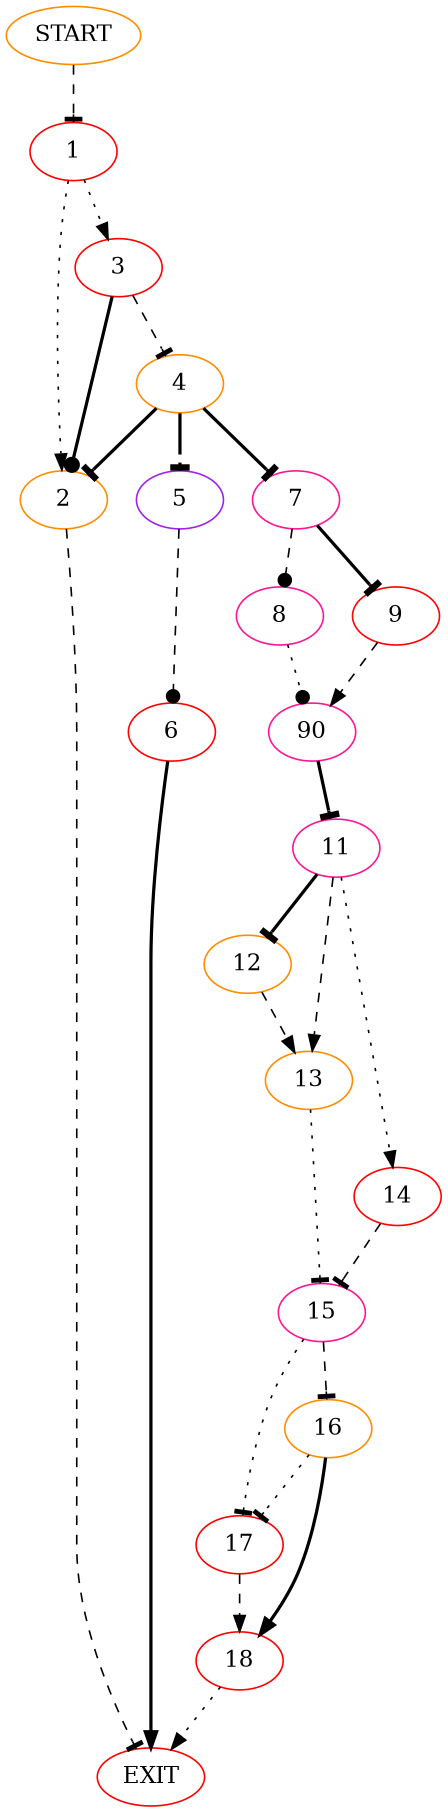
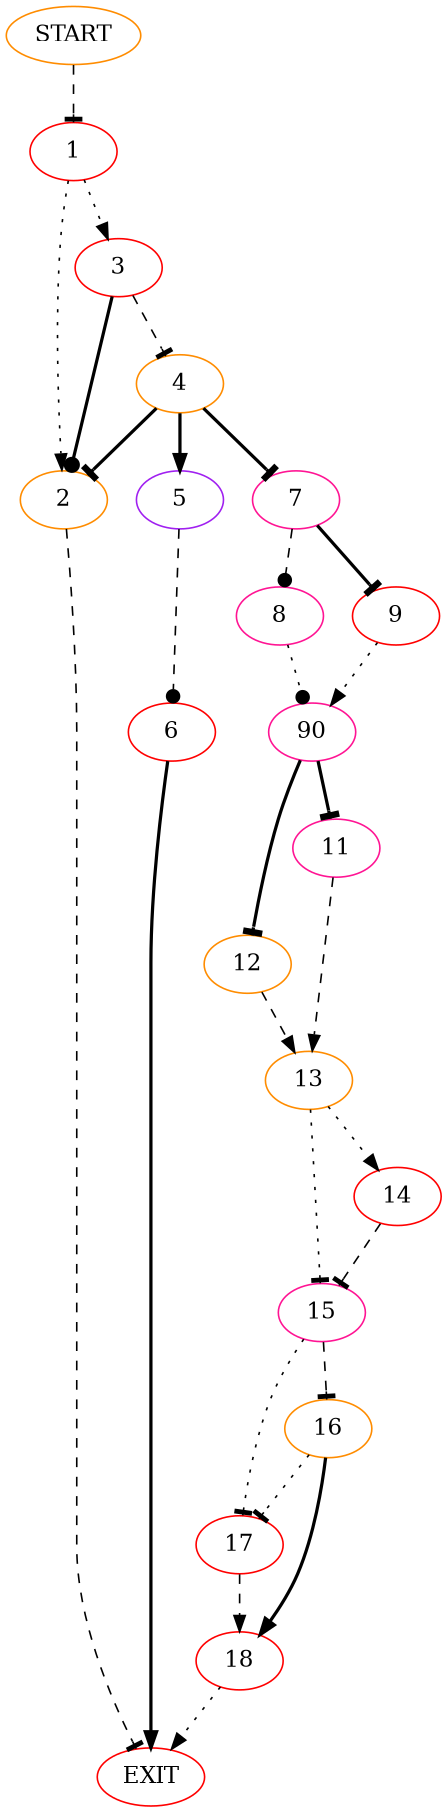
(180, 434) -> (180, 434)
(359, 668) -> (359, 668)
(295, 903) -> (272, 842)
(366, 1014) -> (348, 1132)
